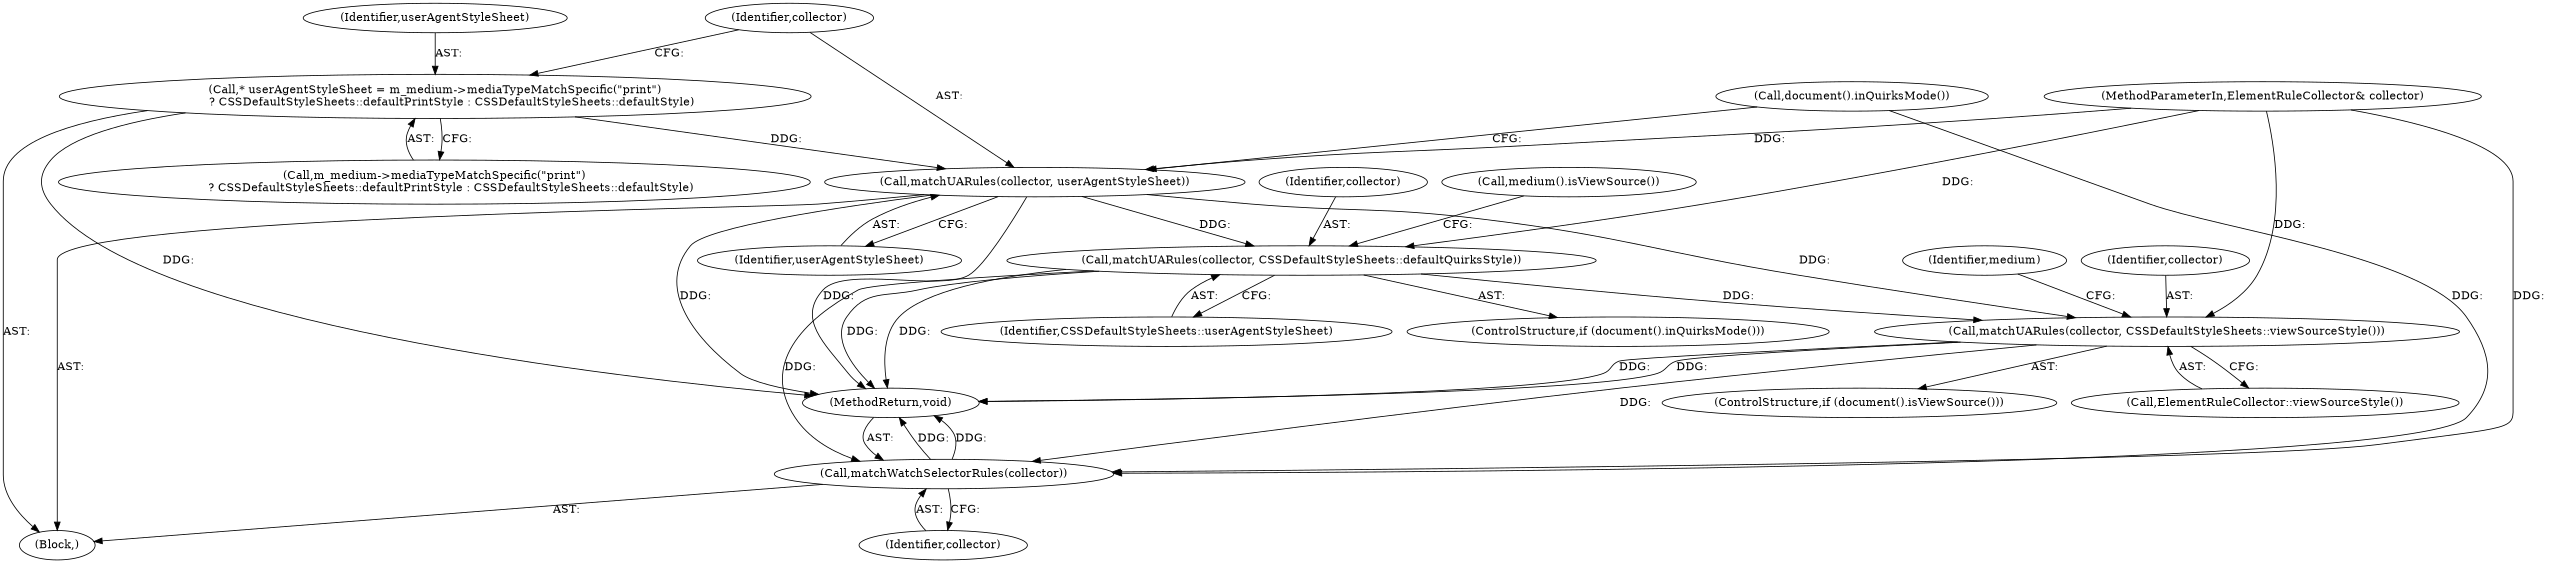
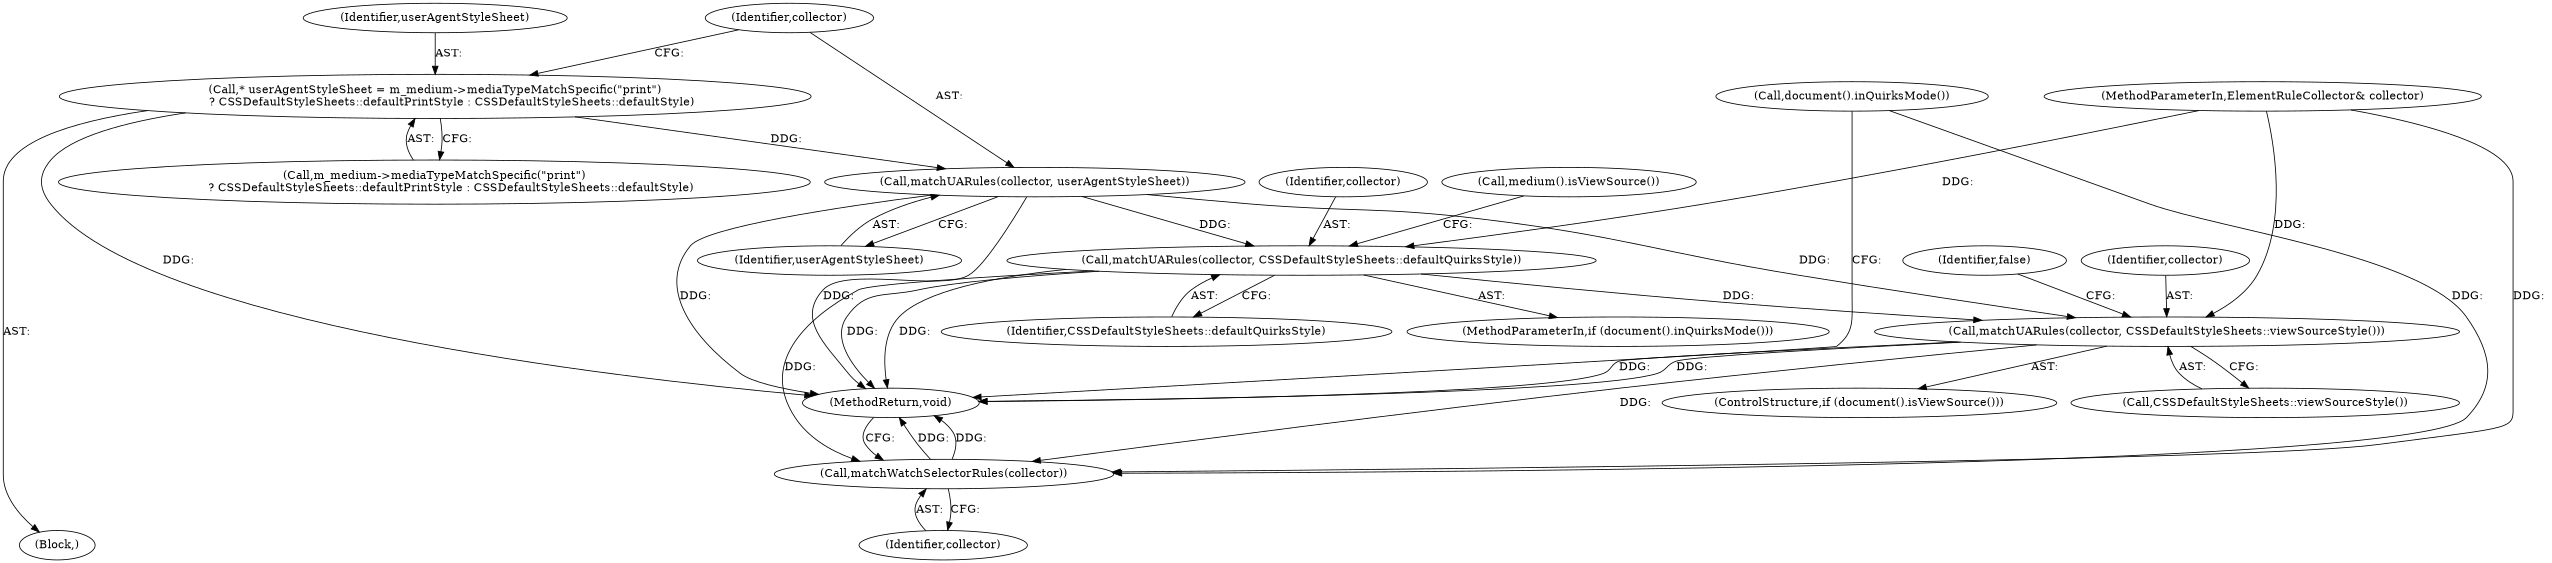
(1457, 138) -> (1529, 365)
(1642, 139) -> none
(358, 221) -> none
(1985, 261) -> (1985, 261)
(1167, 332) -> (1167, 332)
(1618, 332) -> (1618, 332)
(2265, 403) -> (2265, 403)
(882, 438) -> (882, 438)
(463, 513) -> none
